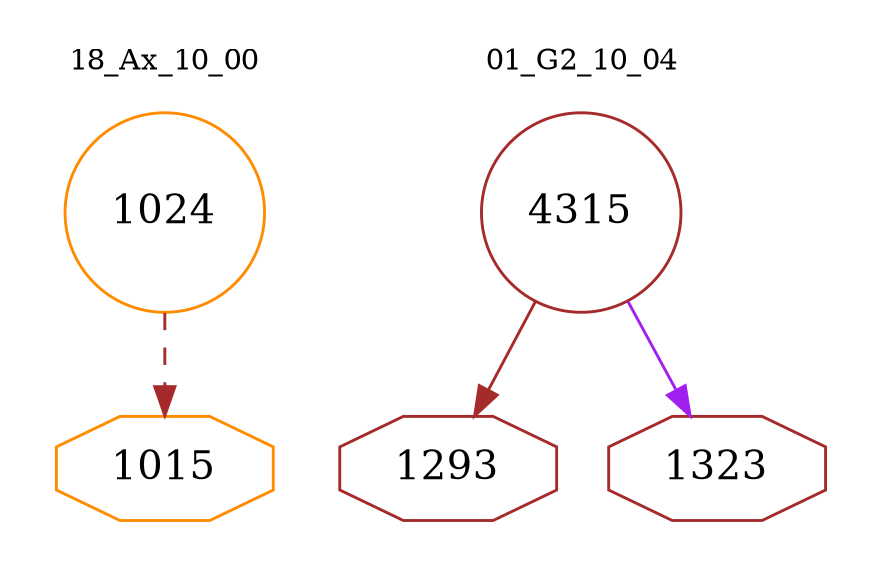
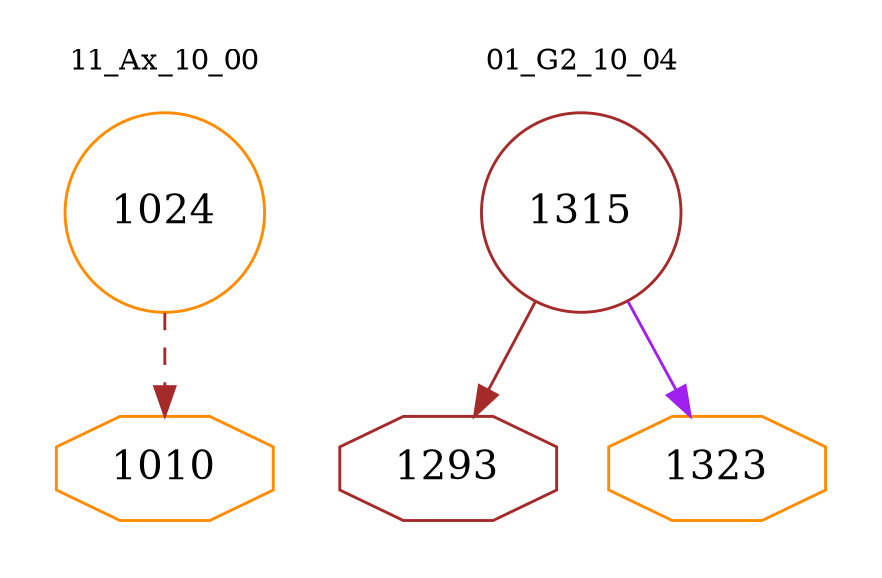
(165, 62) -> (165, 62)
(581, 213) -> (581, 213)
(165, 468) -> (165, 468)
(717, 468) -> (717, 468)
